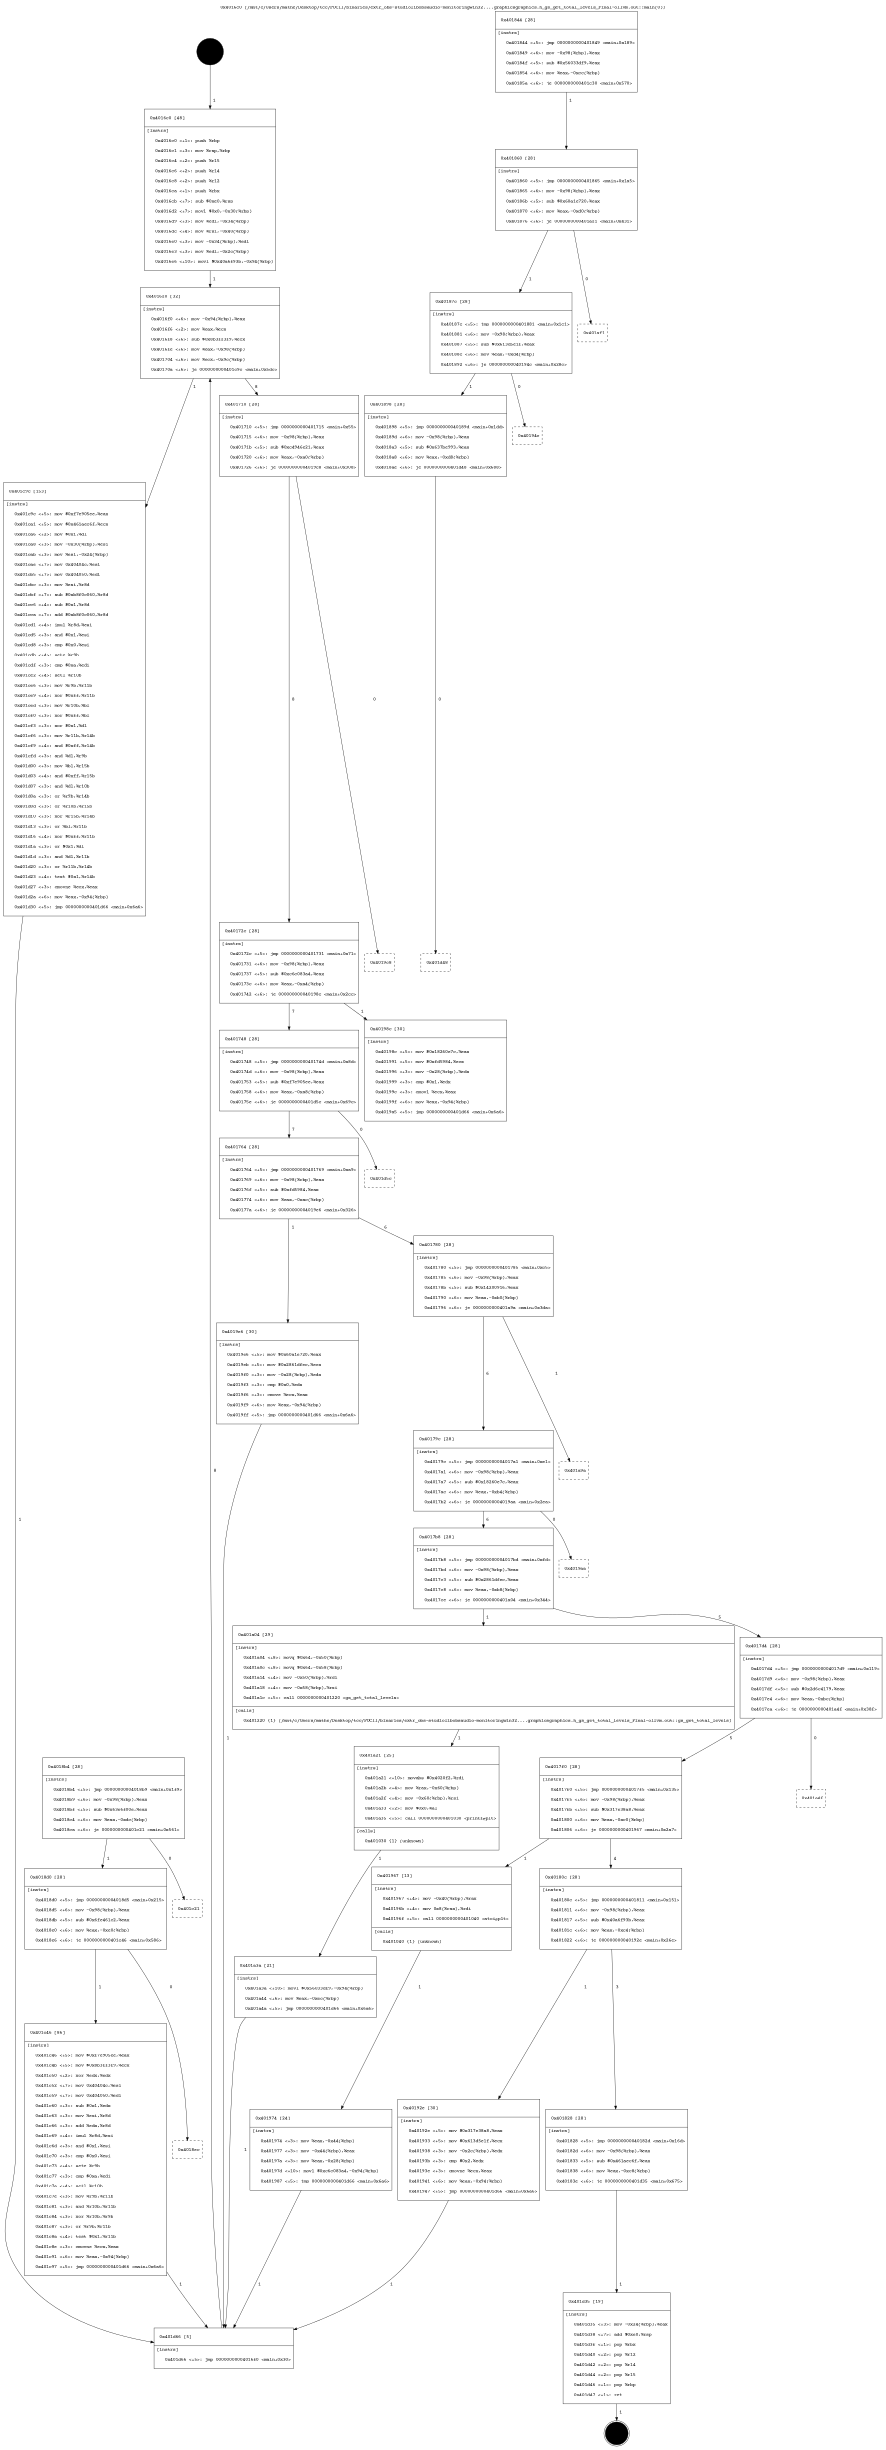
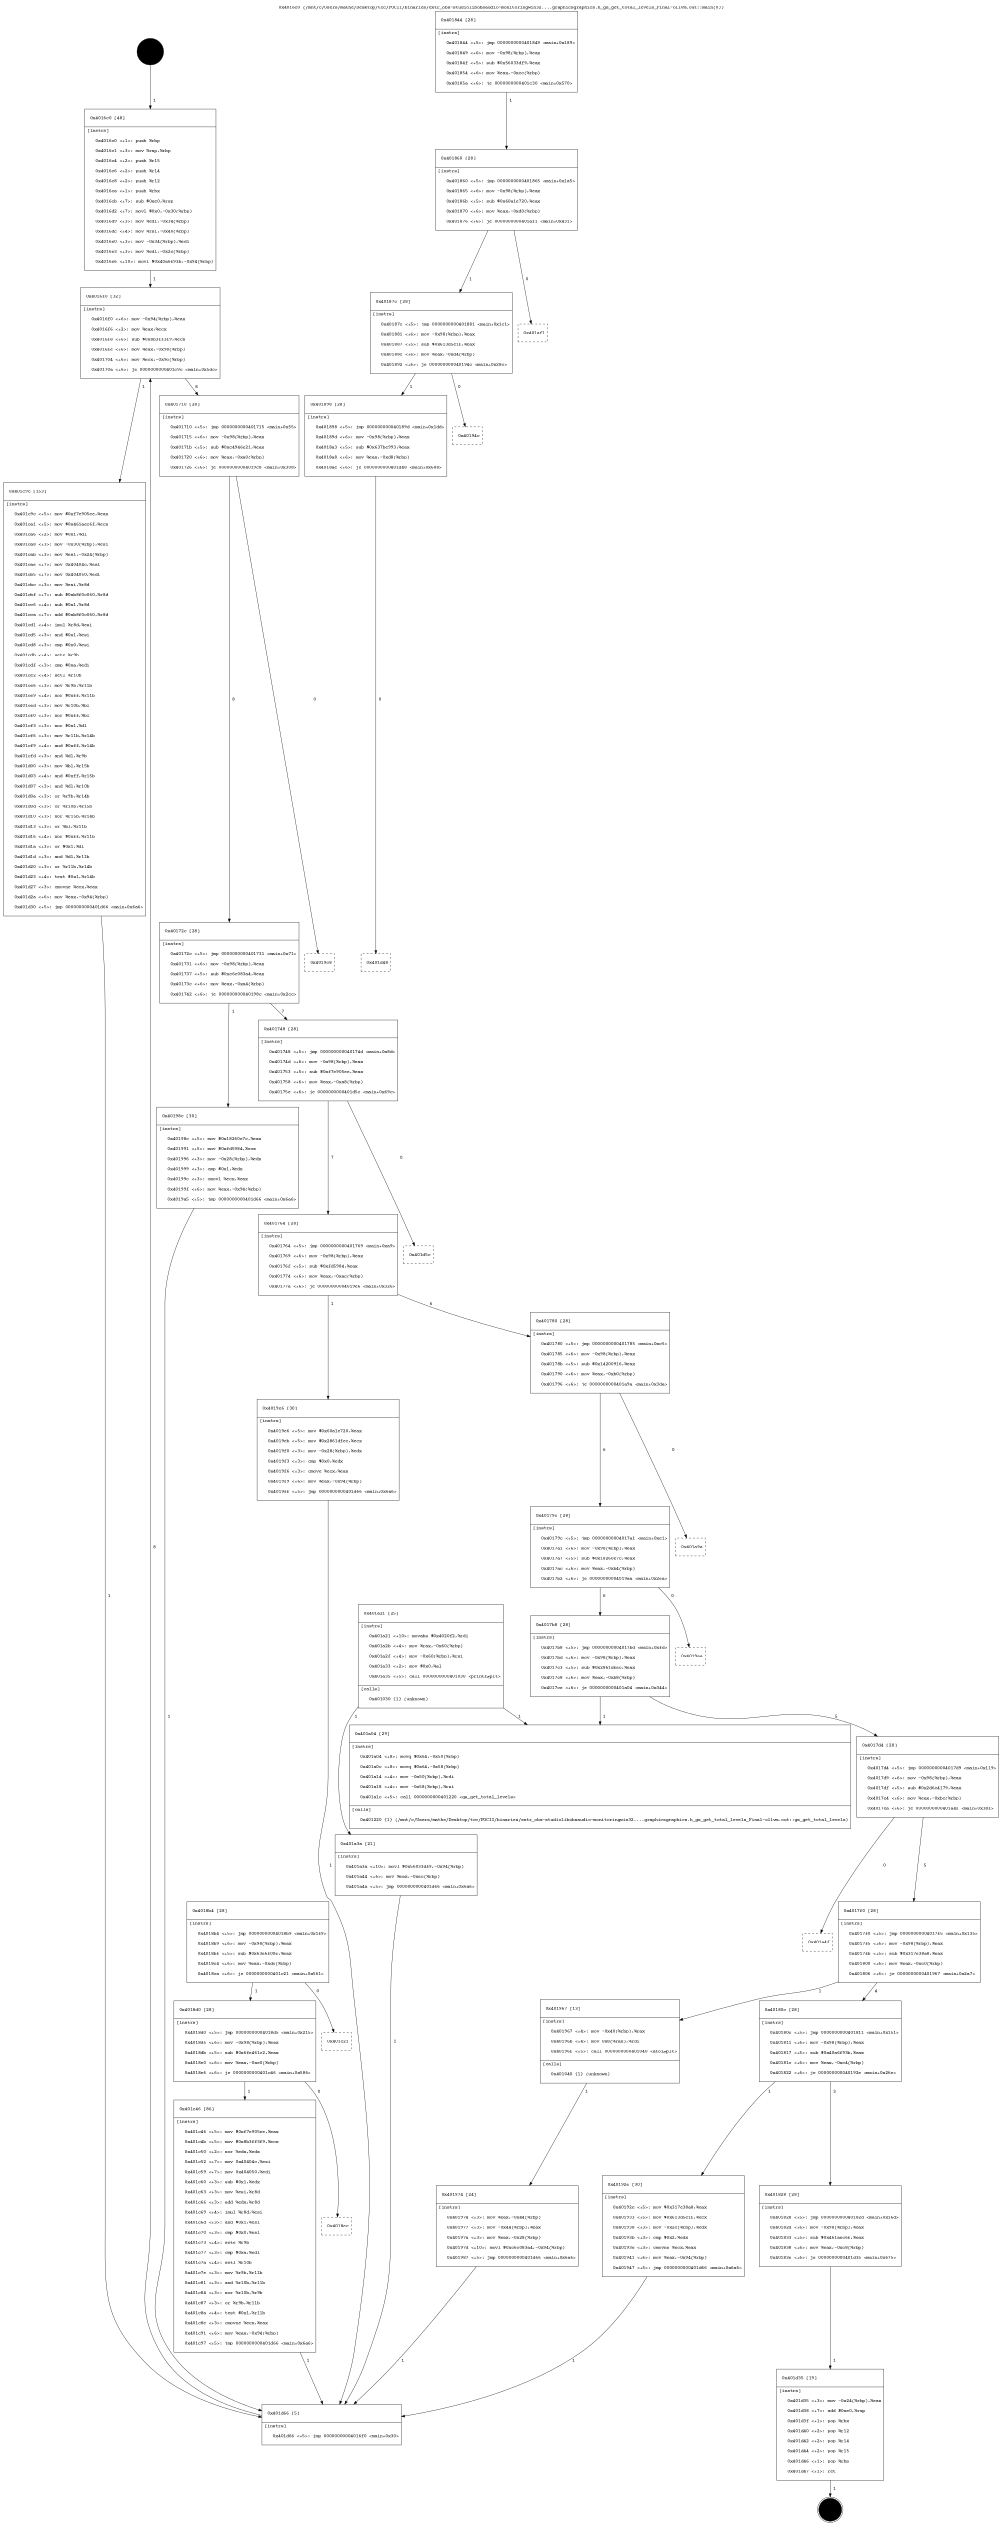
(555, 1373) -> (672, 1450)
(456, 1736) -> (514, 1715)
none -> (165, 1833)
